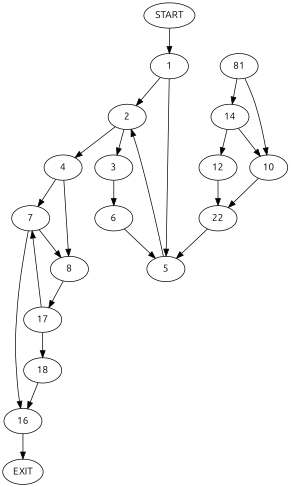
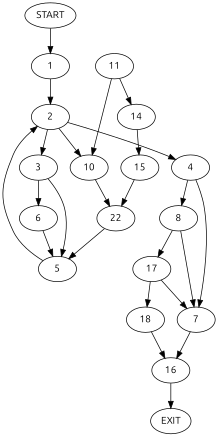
(239, 66) -> (114, 66)
(247, 139) -> (68, 139)
(168, 164) -> (65, 212)
(218, 168) -> (140, 168)
(48, 241) -> (187, 265)
